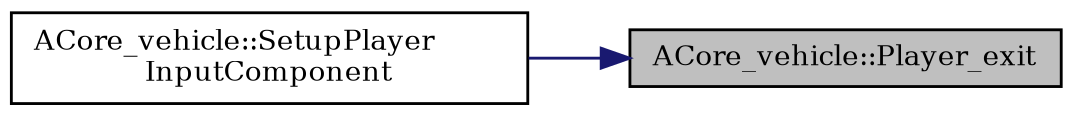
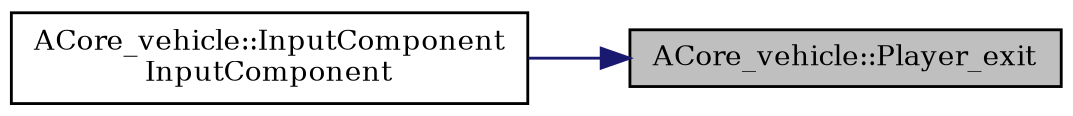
(270, 58) -> (270, 58)
